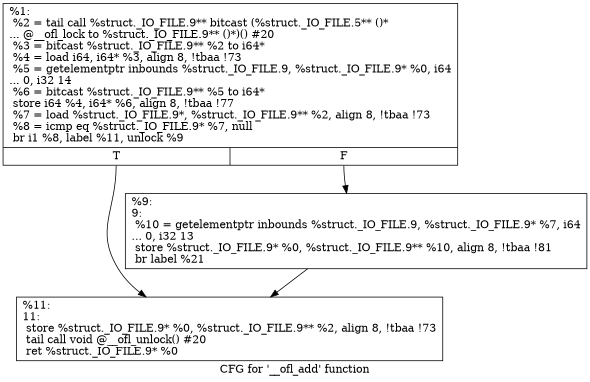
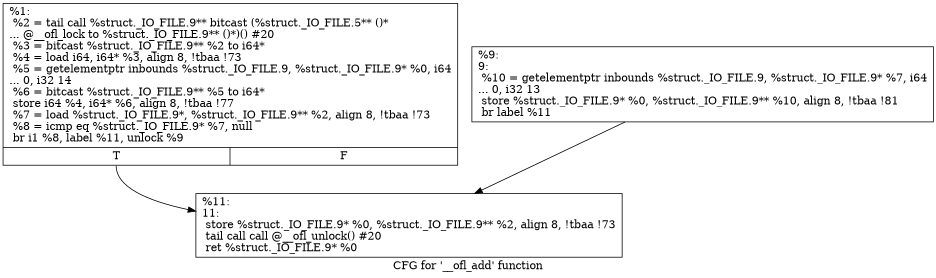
(344, 176) -> none
(168, 260) -> (515, 113)
(115, 340) -> (292, 237)
